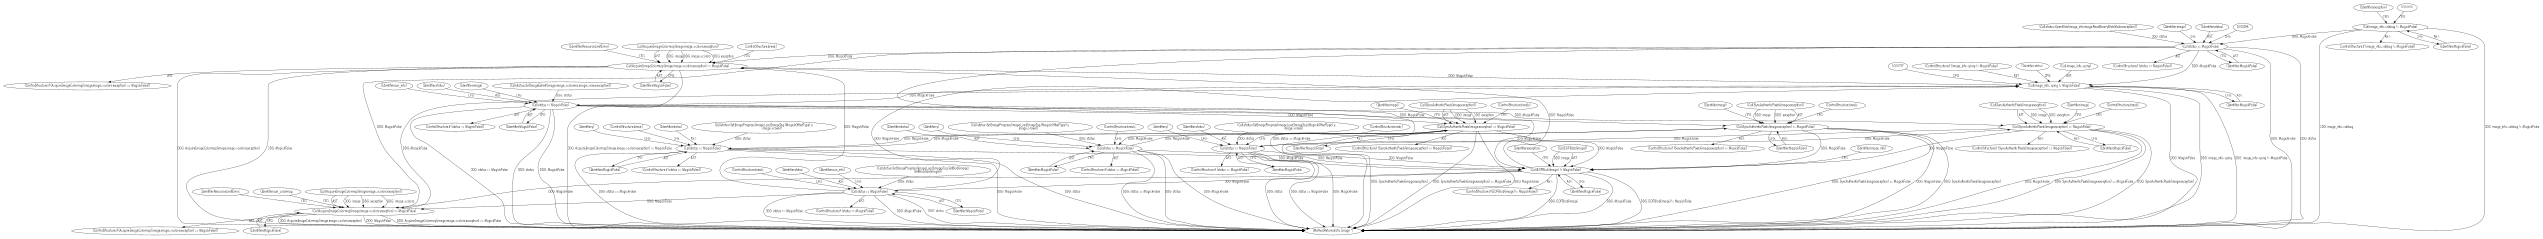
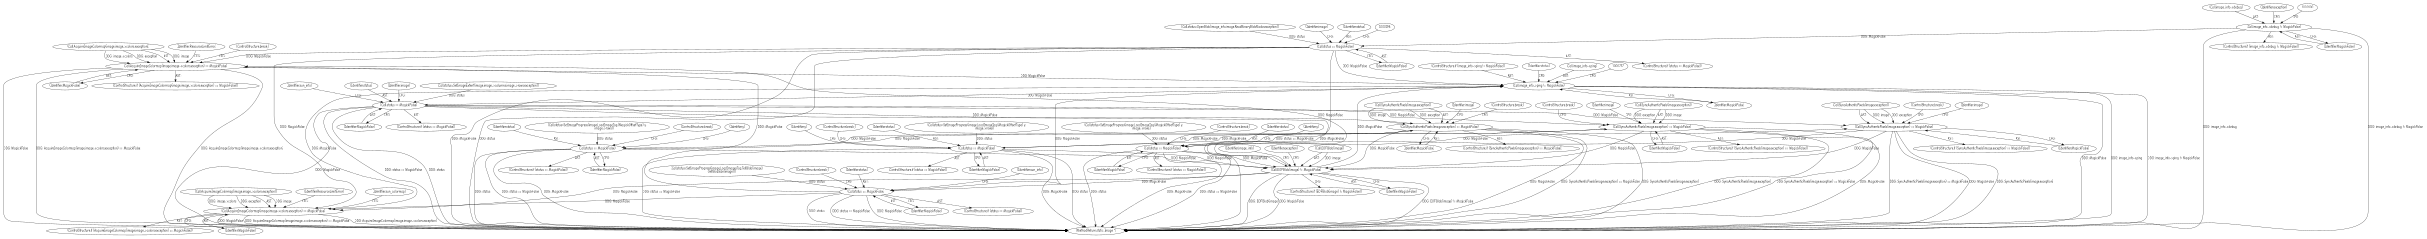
none -> (2226, 8)
none -> (1383, 95)
(1550, 182) -> (1318, 182)
